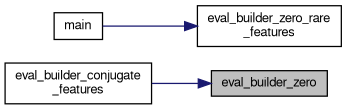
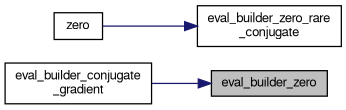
(78, 26) -> (78, 26)
(269, 26) -> (269, 26)
(78, 83) -> (78, 83)
